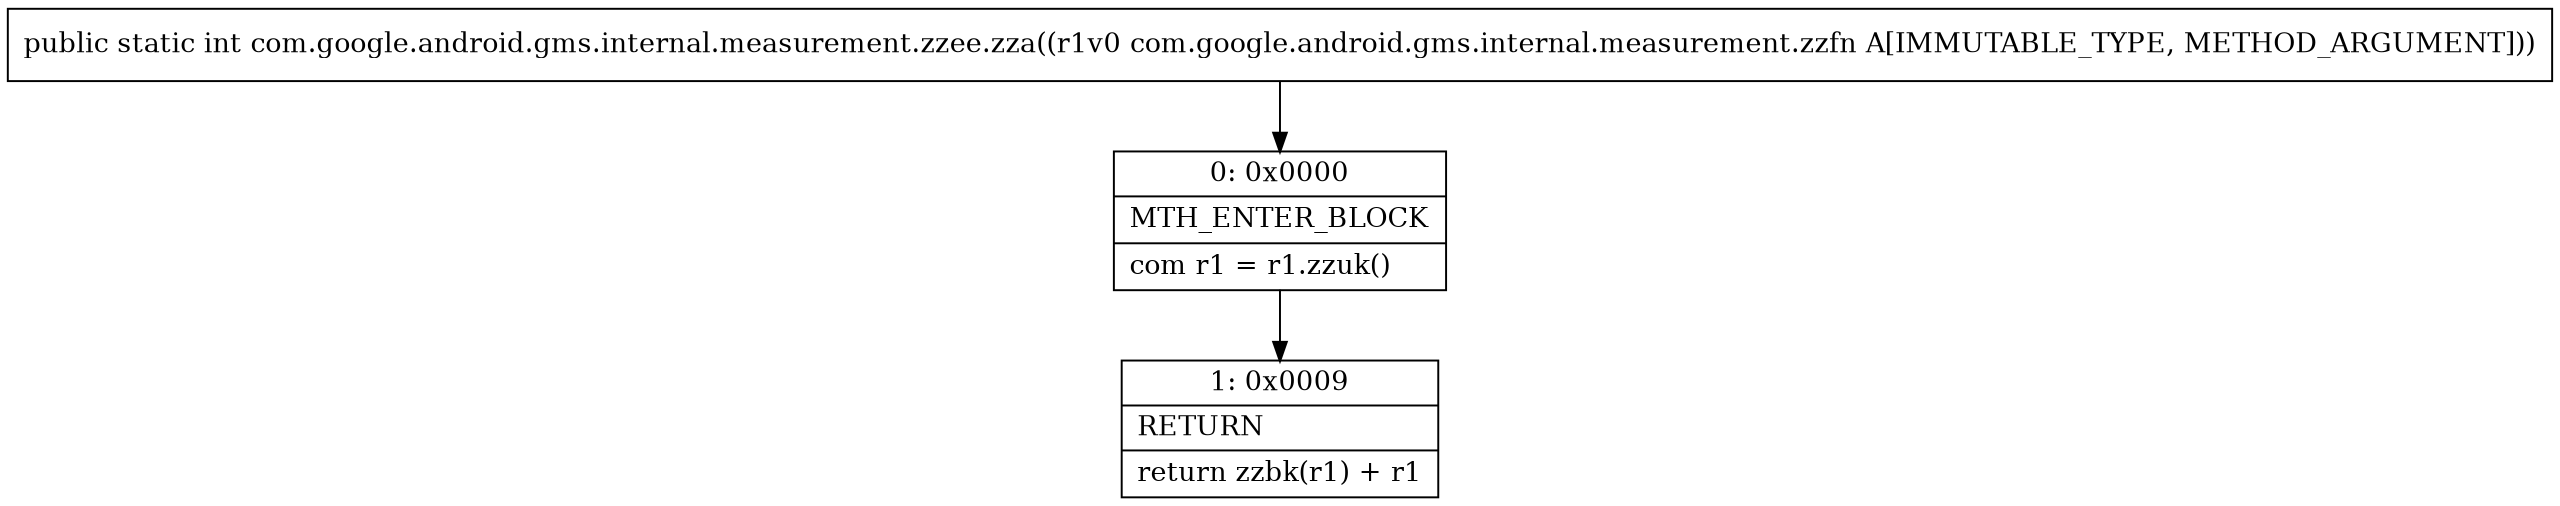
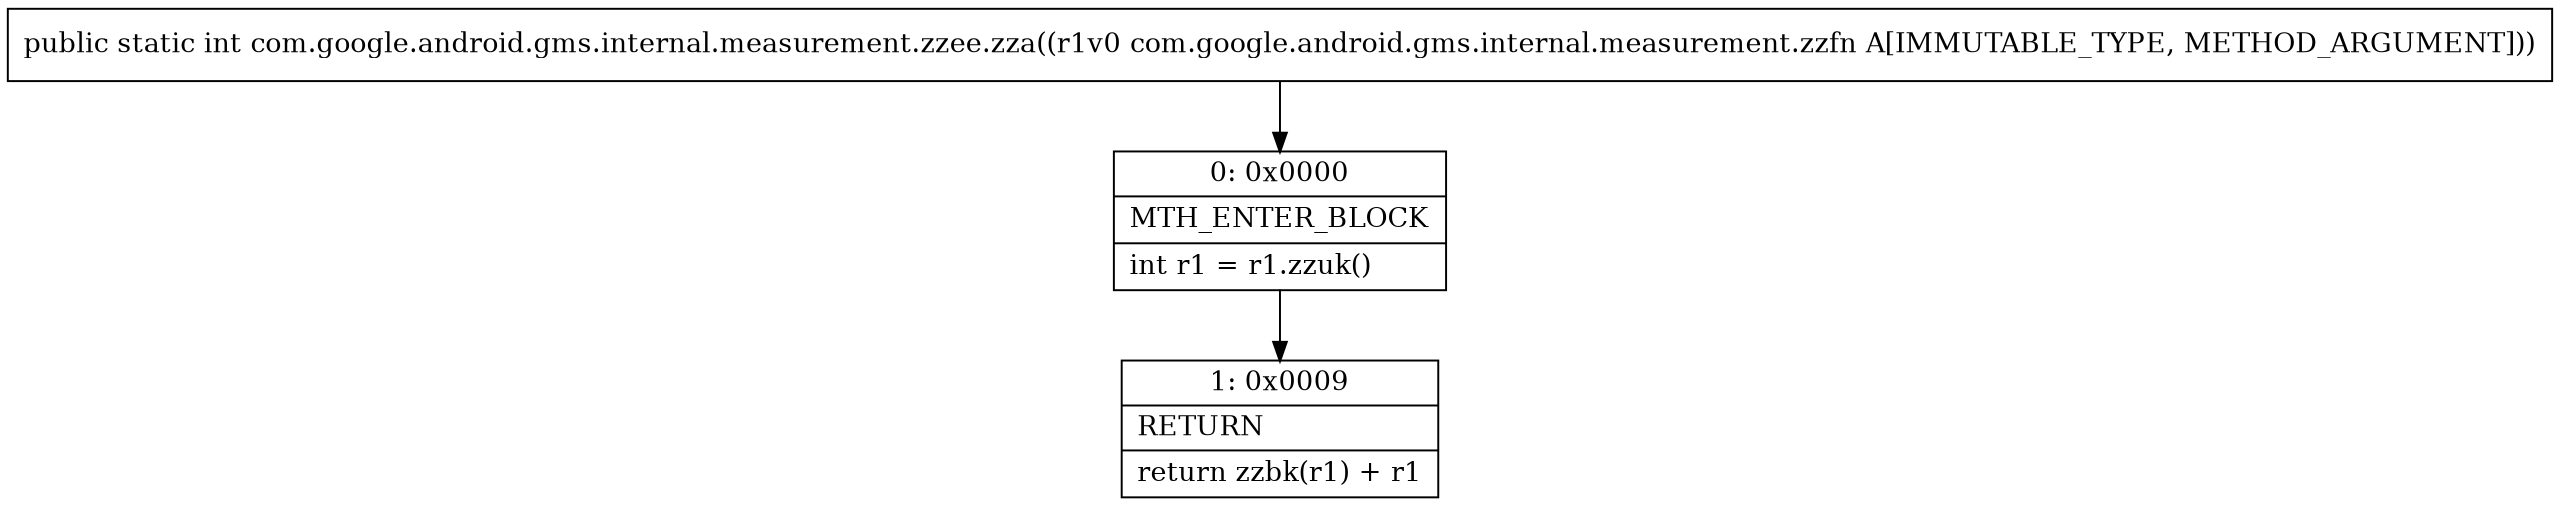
(1260, 266) -> (1251, 266)
